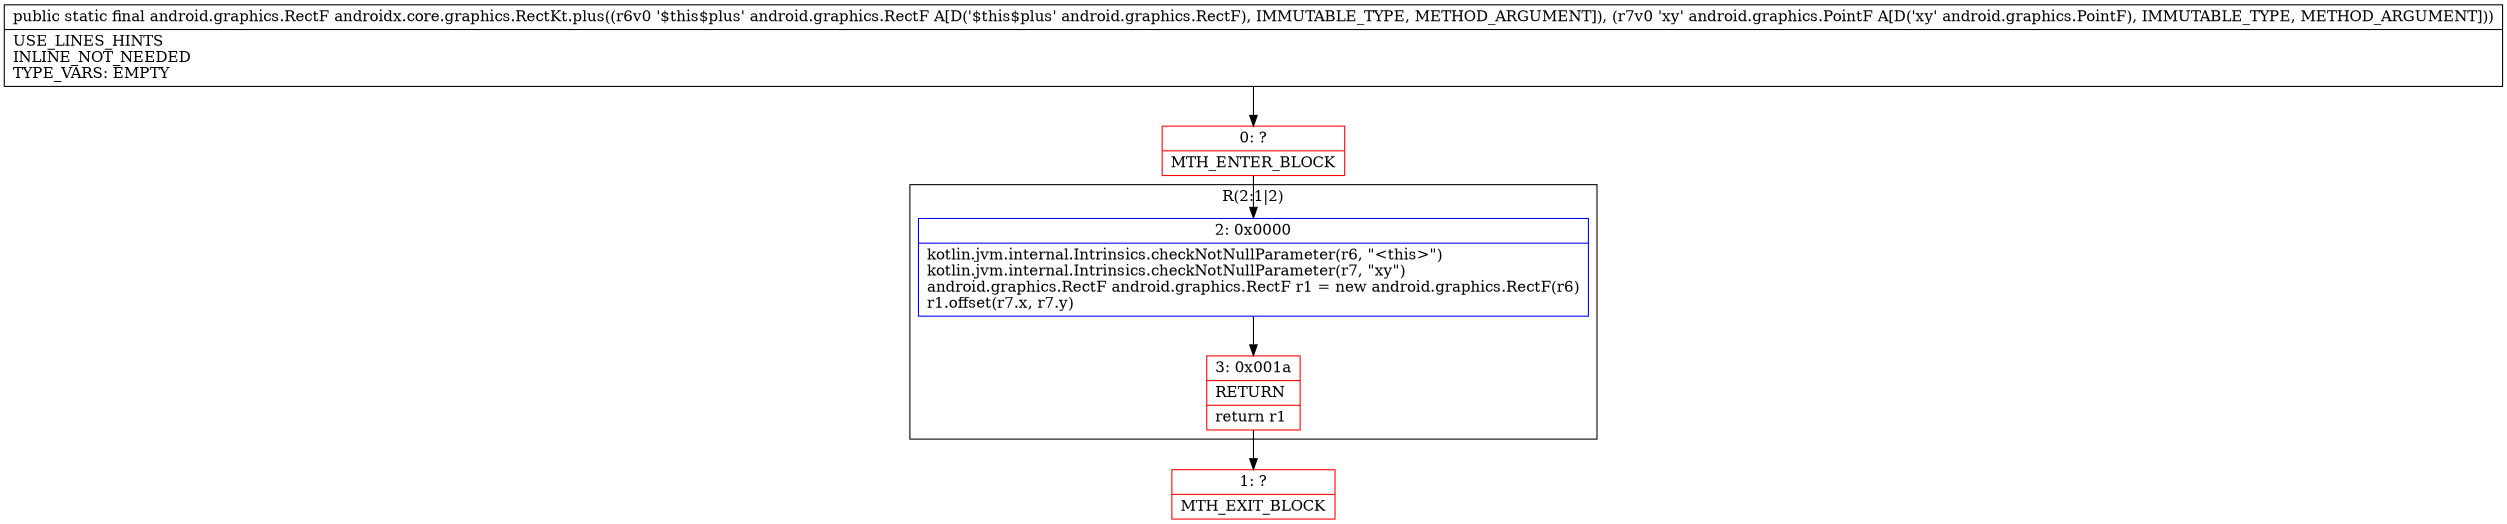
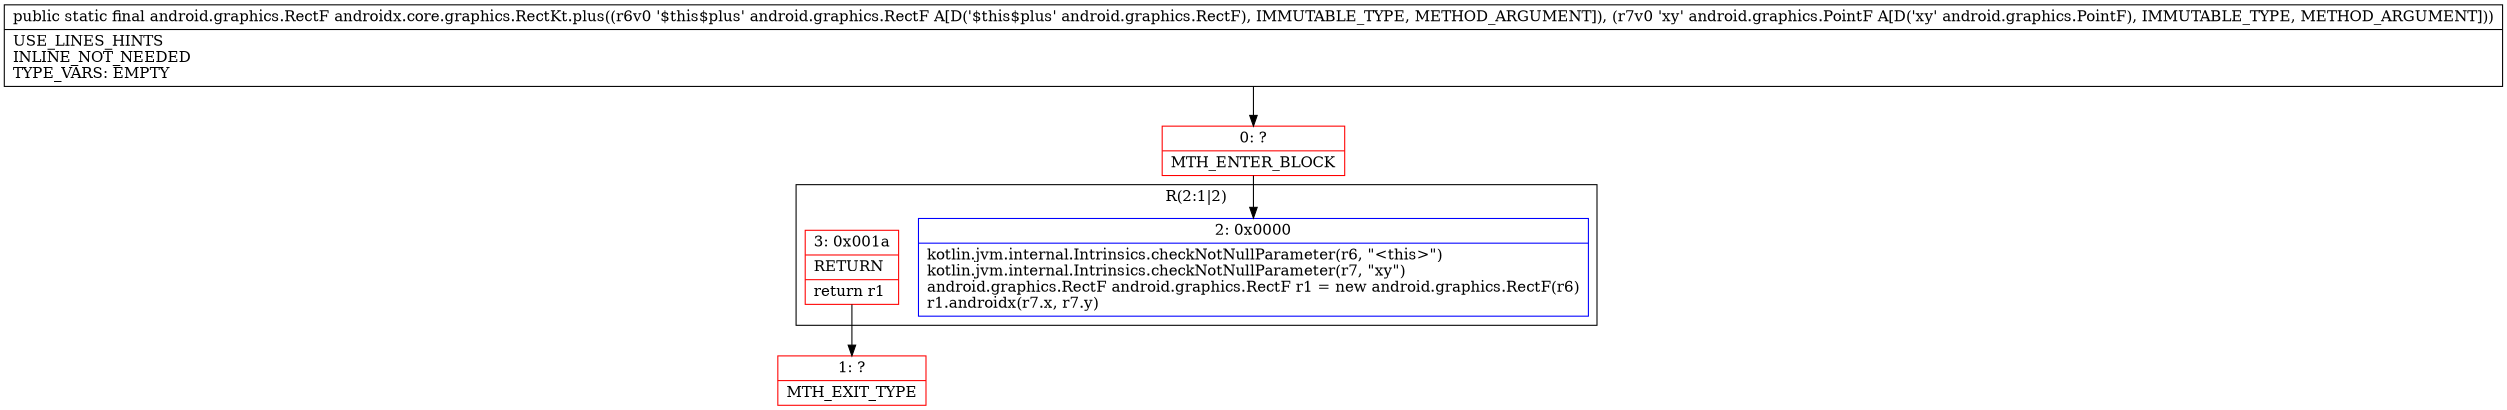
(1001, 303) -> (1013, 303)
(1253, 331) -> none
(1253, 506) -> (852, 392)
